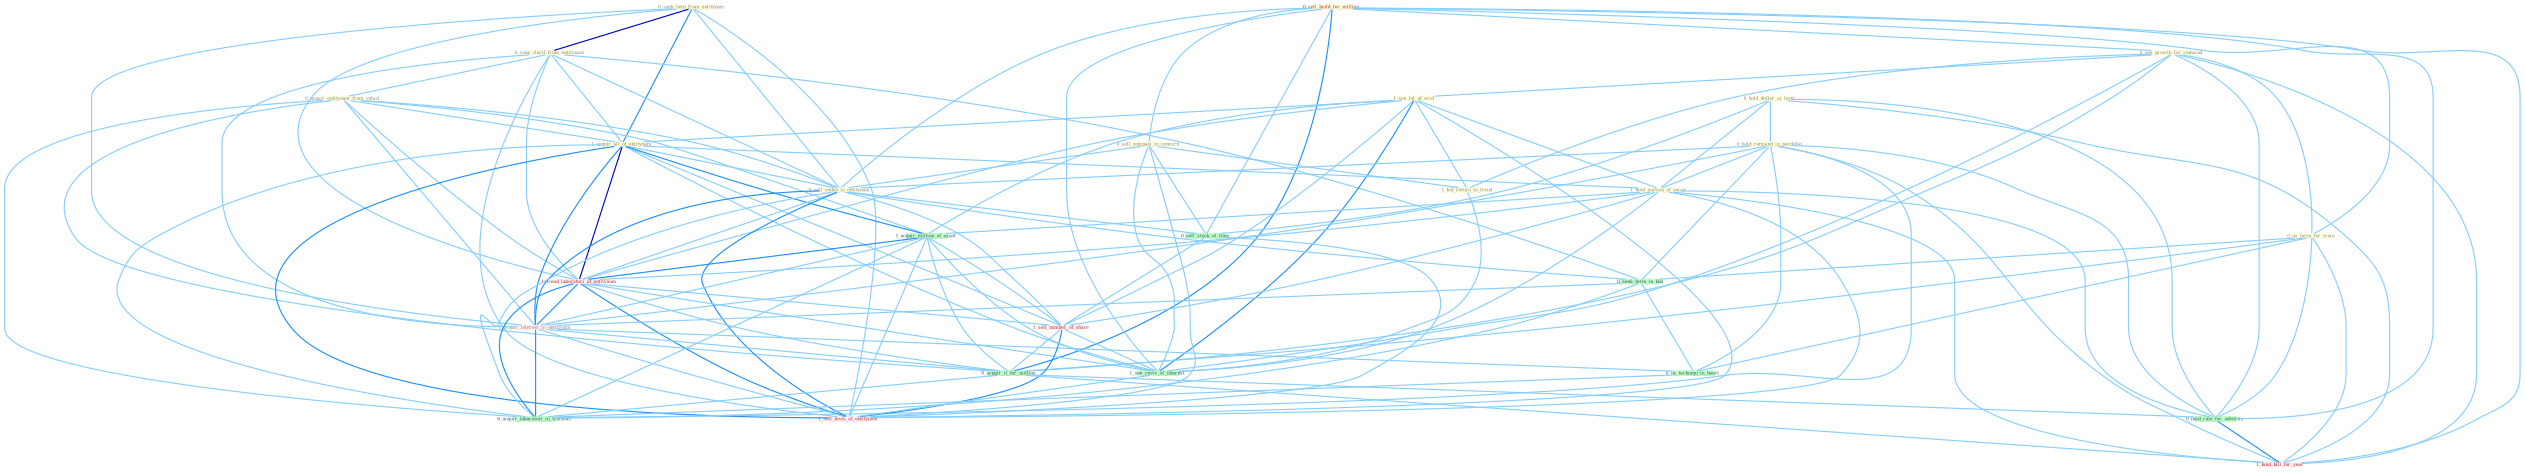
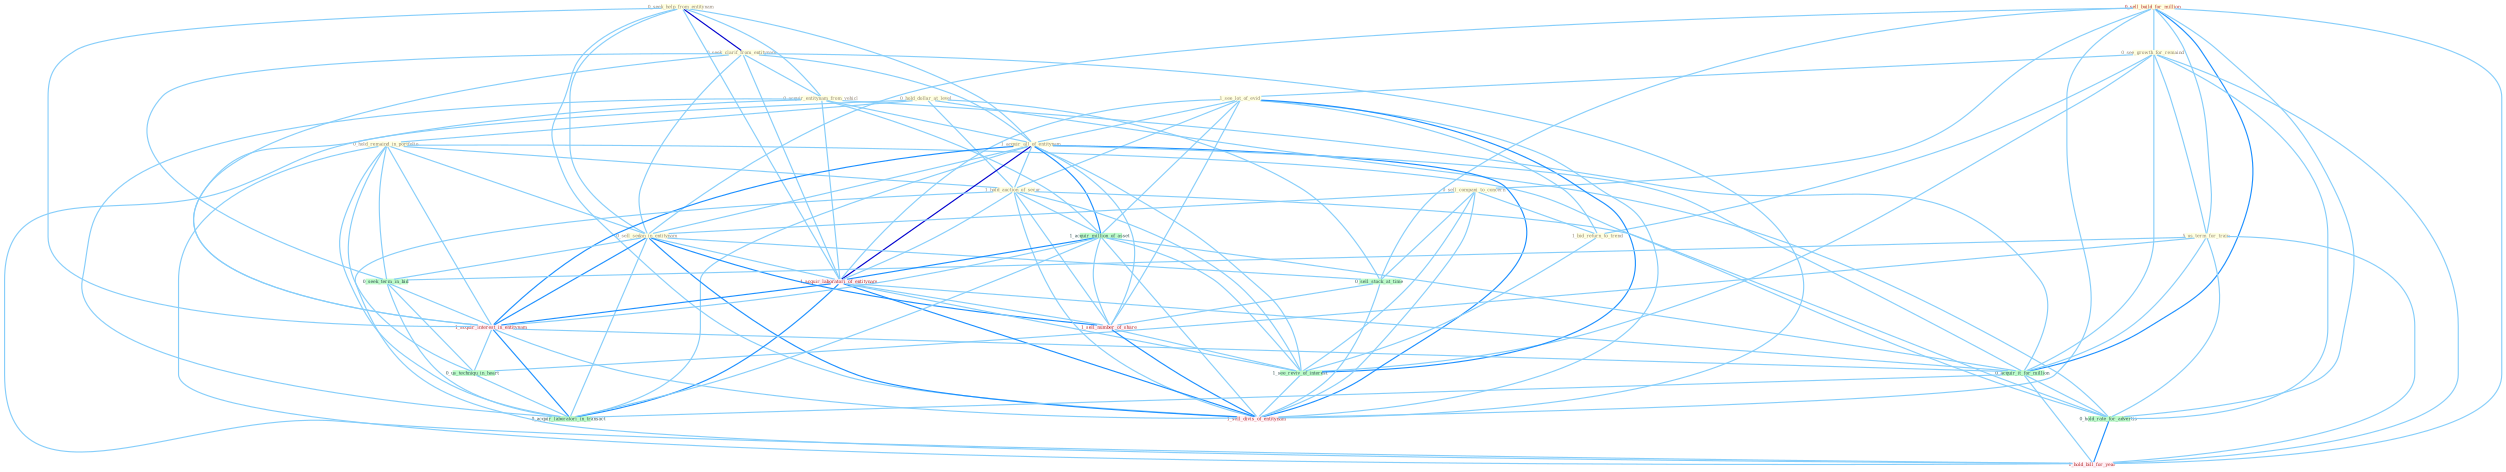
(657, 76) -> (853, 46)
(1067, 107) -> (1877, 397)
(640, 132) -> (760, 42)
(2312, 236) -> (2206, 236)
(971, 242) -> (793, 280)
(579, 282) -> (840, 282)
(536, 327) -> (492, 327)
(1025, 359) -> (1458, 165)
